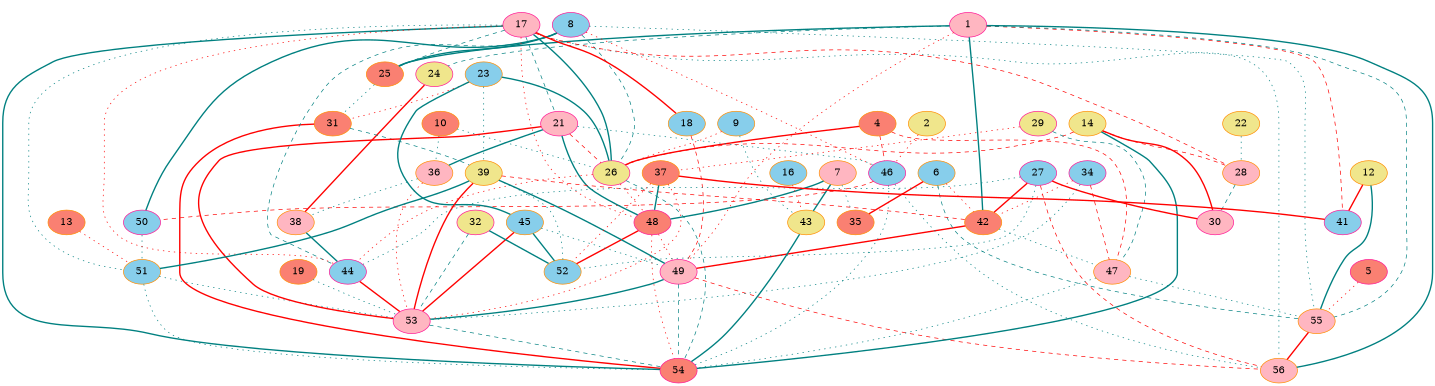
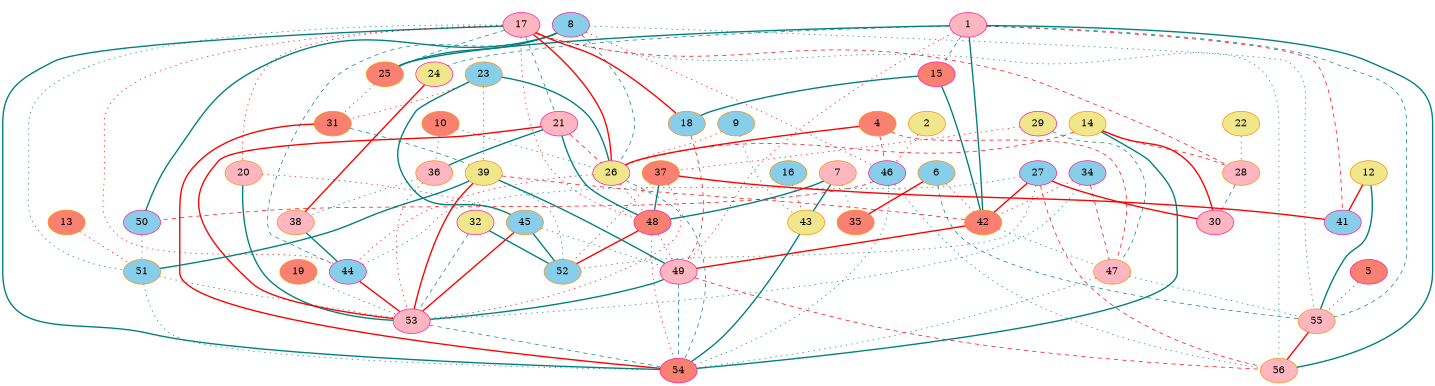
none -> (937, 74)
(587, 89) -> (587, 89)
(763, 148) -> none
none -> (244, 173)
